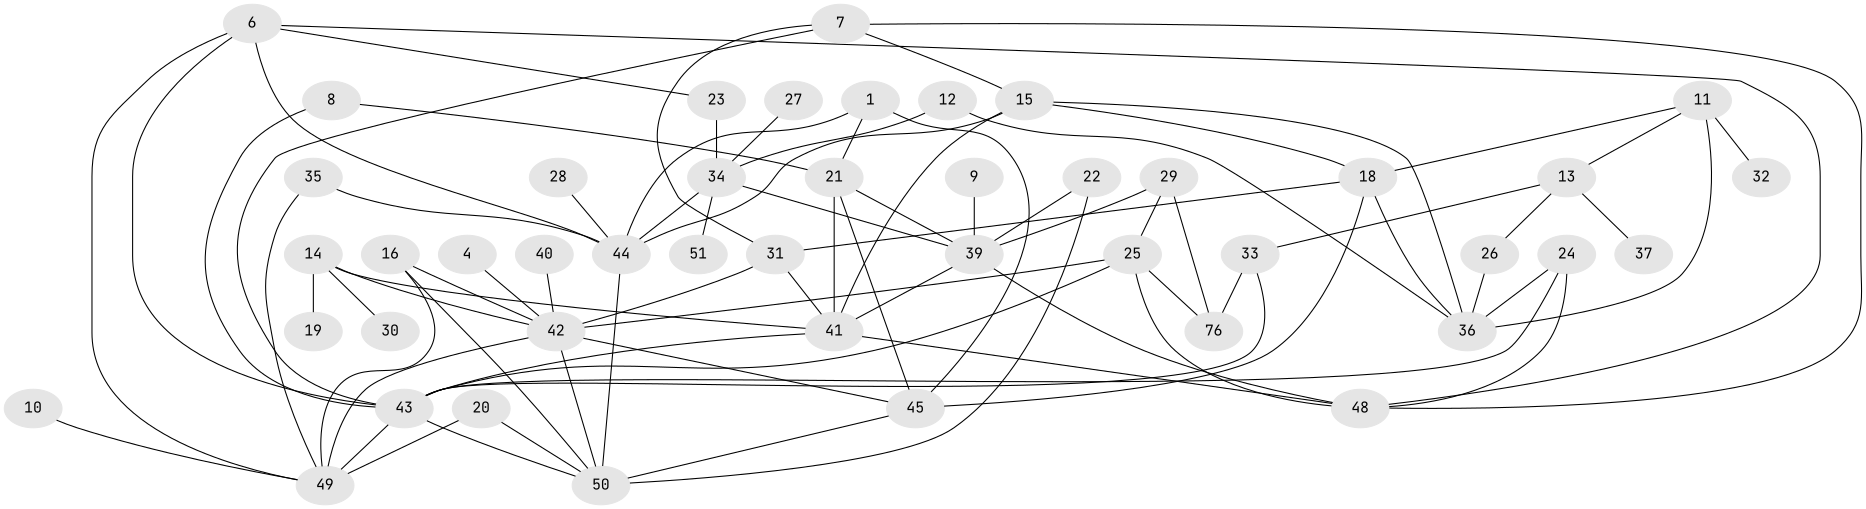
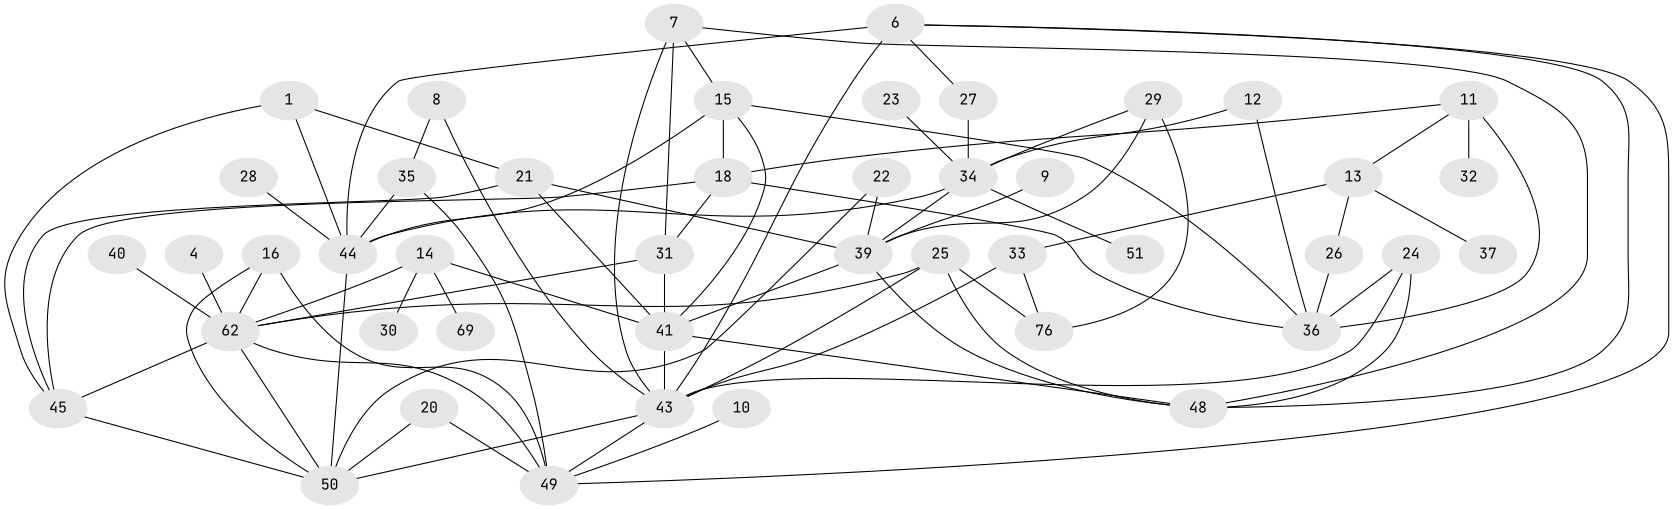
(485, 62) -> (932, 62)
(585, 132) -> (423, 137)
(1151, 216) -> (1080, 129)
(313, 332) -> (466, 332)
(556, 332) -> (230, 332)
